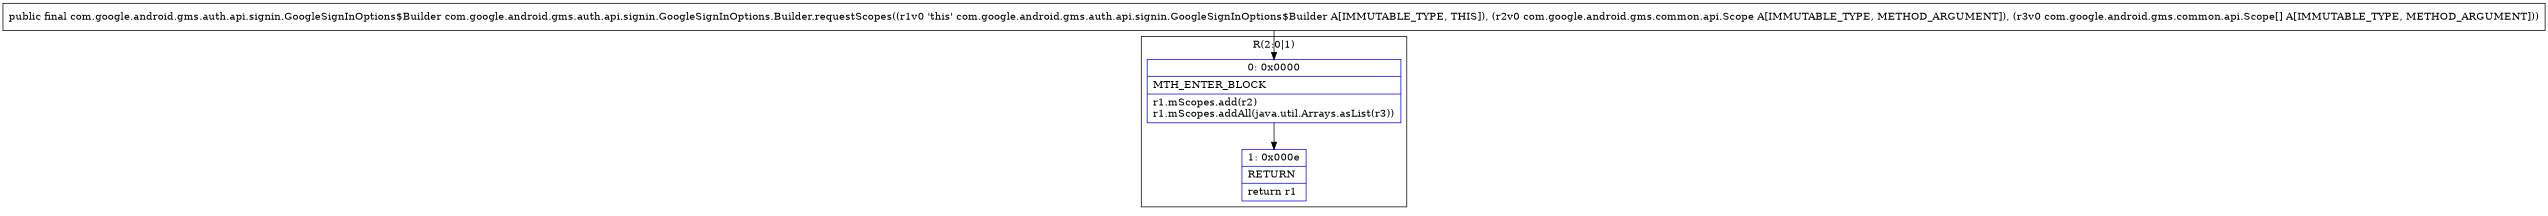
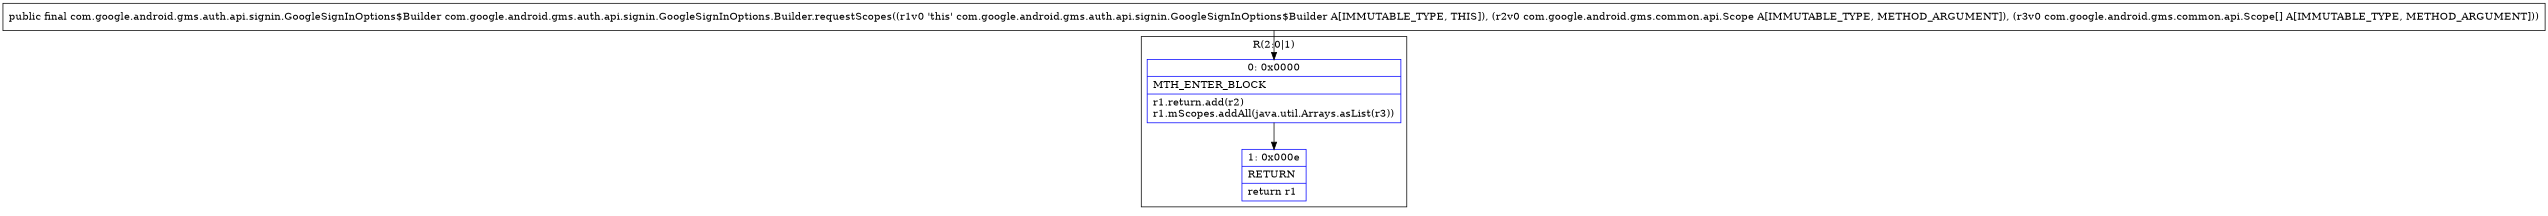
(1205, 103) -> (1199, 103)
